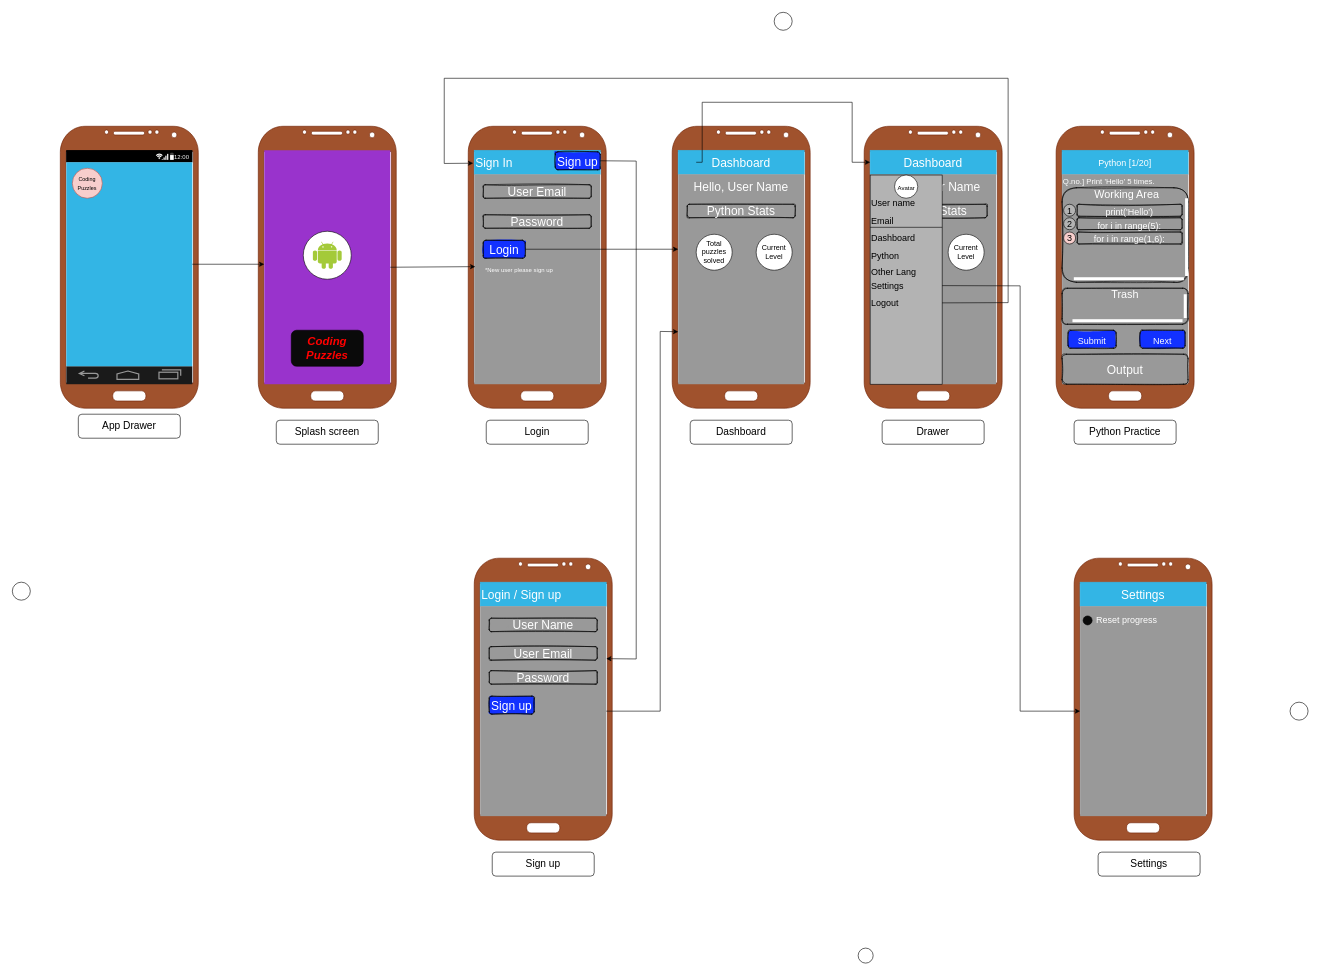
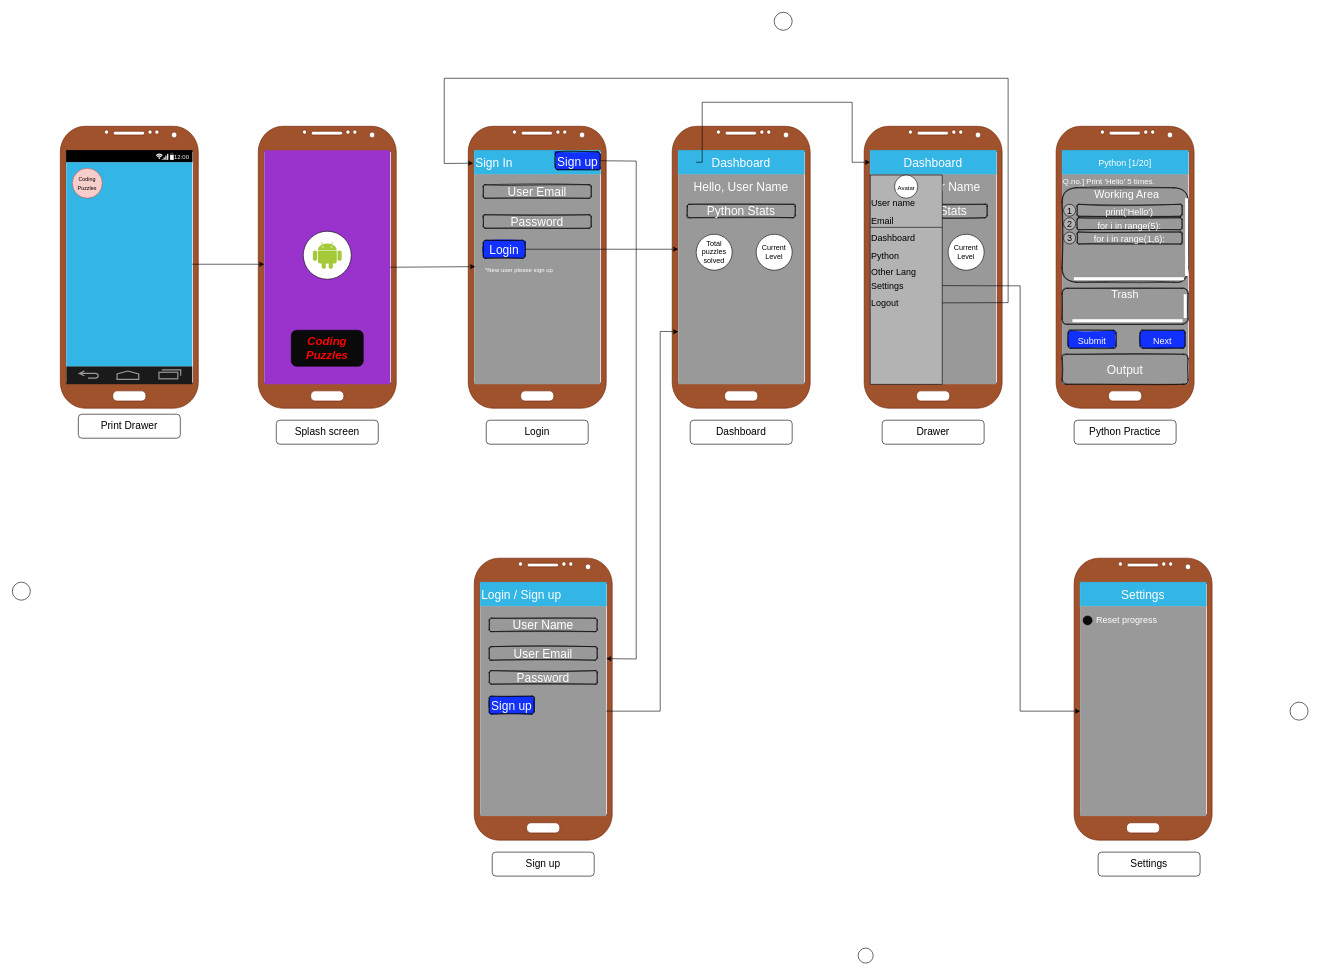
(1070, 238) -> (1070, 238)
(129, 426) -> (129, 426)
